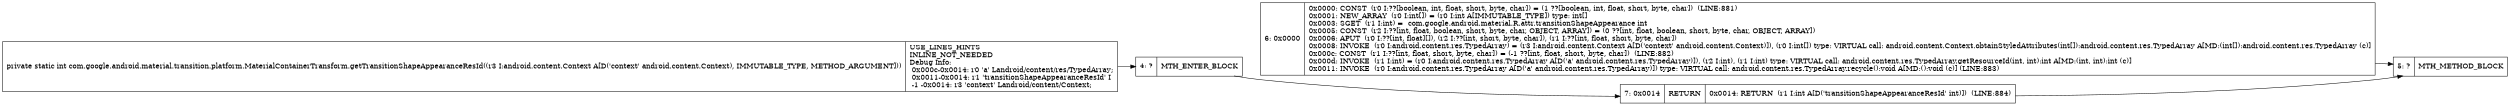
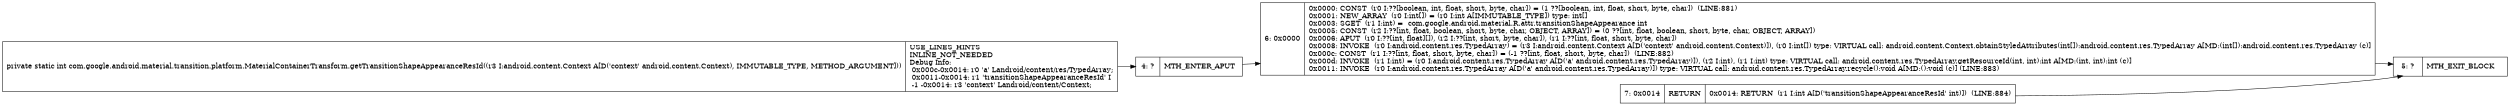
(1200, 66) -> (1200, 66)
(2461, 66) -> (2461, 66)
(1424, 91) -> (1249, 64)
